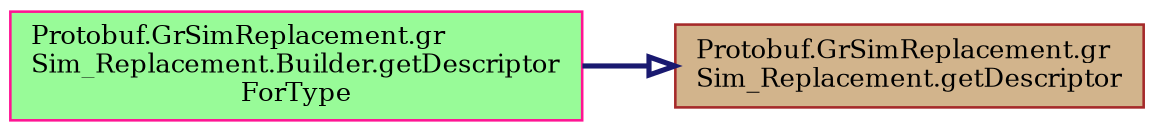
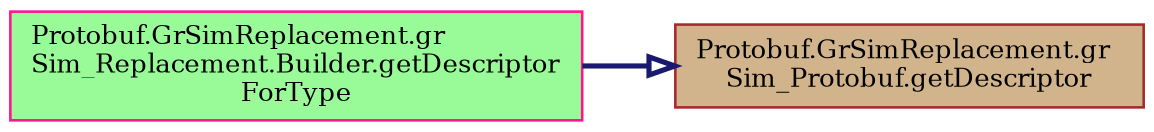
(910, 66) -> (910, 66)
